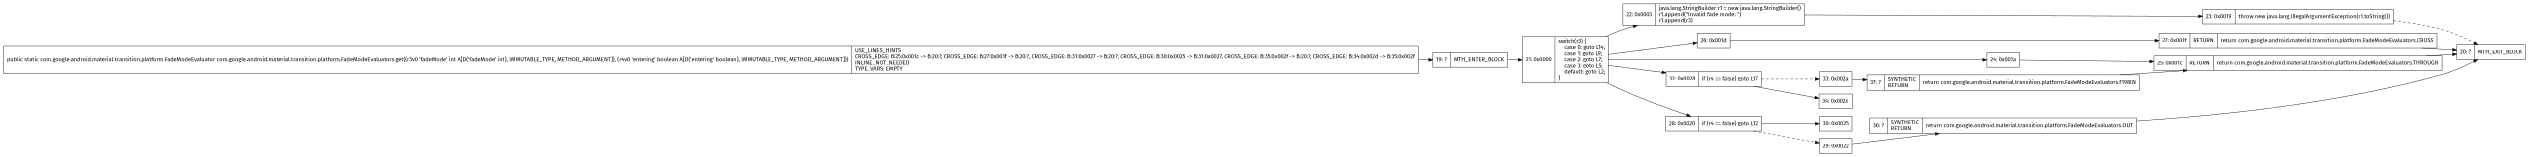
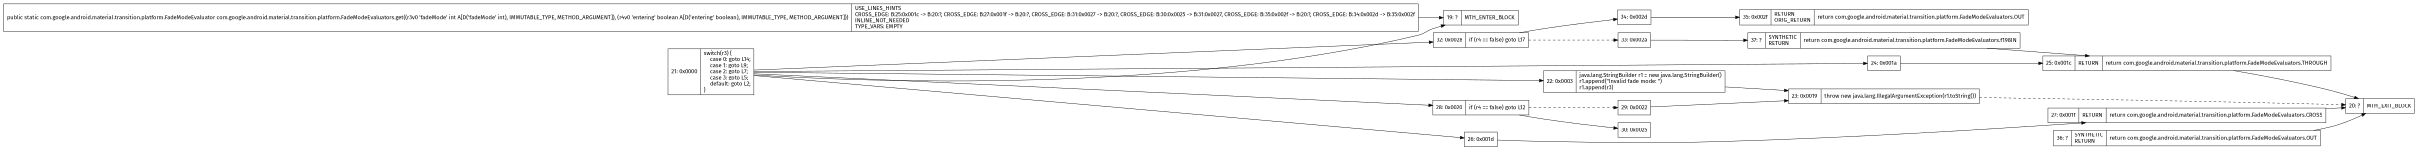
none -> (1884, 17)
(1513, 60) -> (1065, 78)
(1894, 139) -> (1717, 104)
